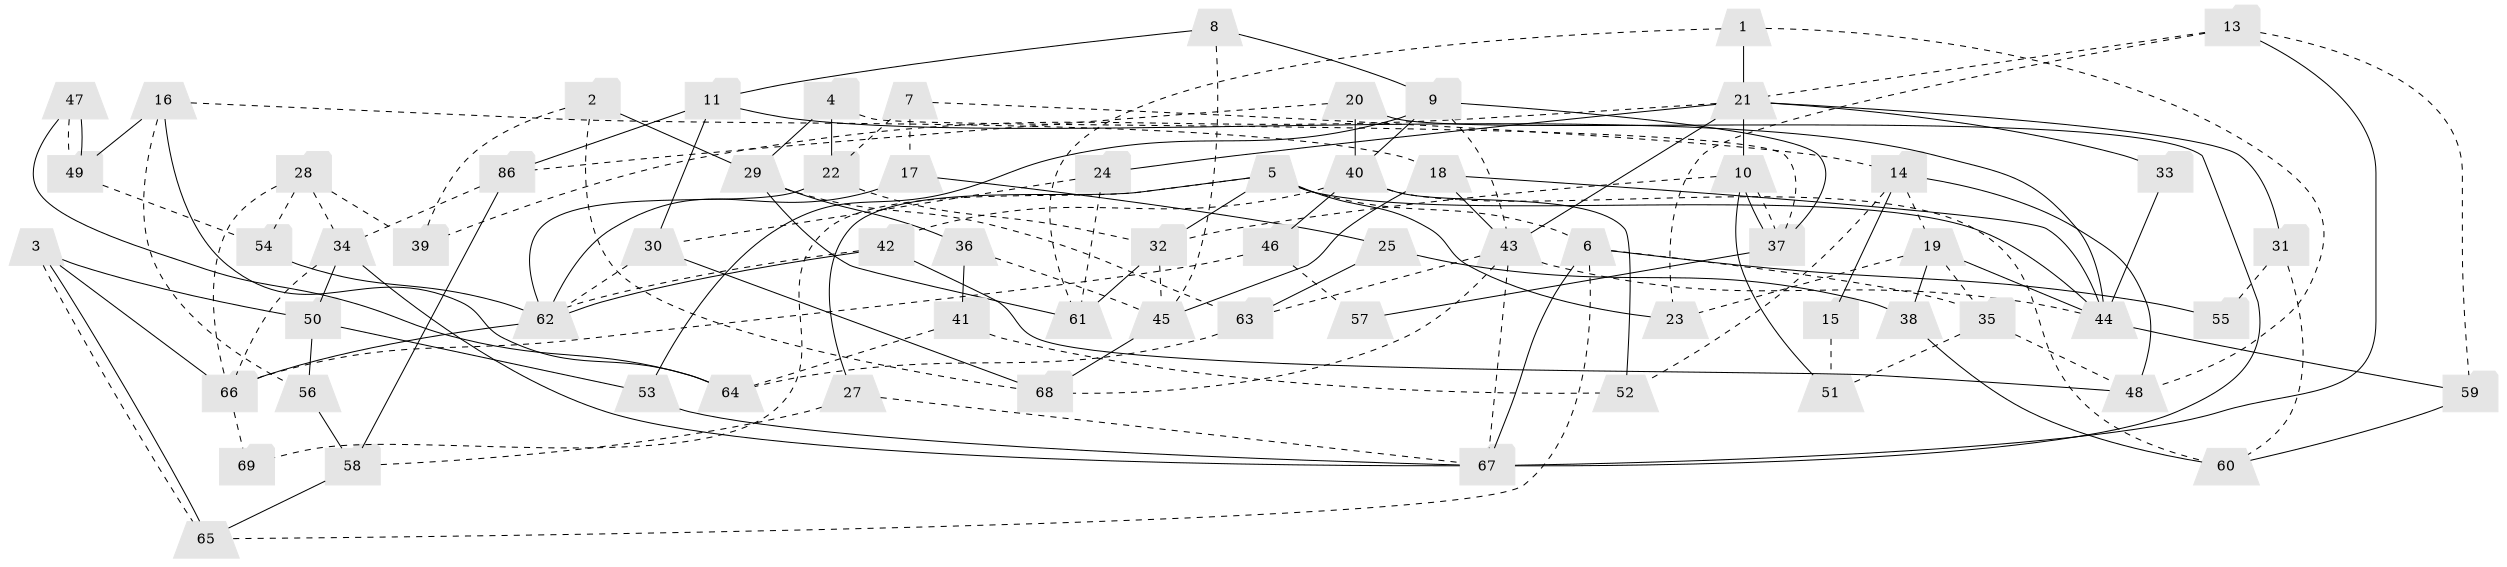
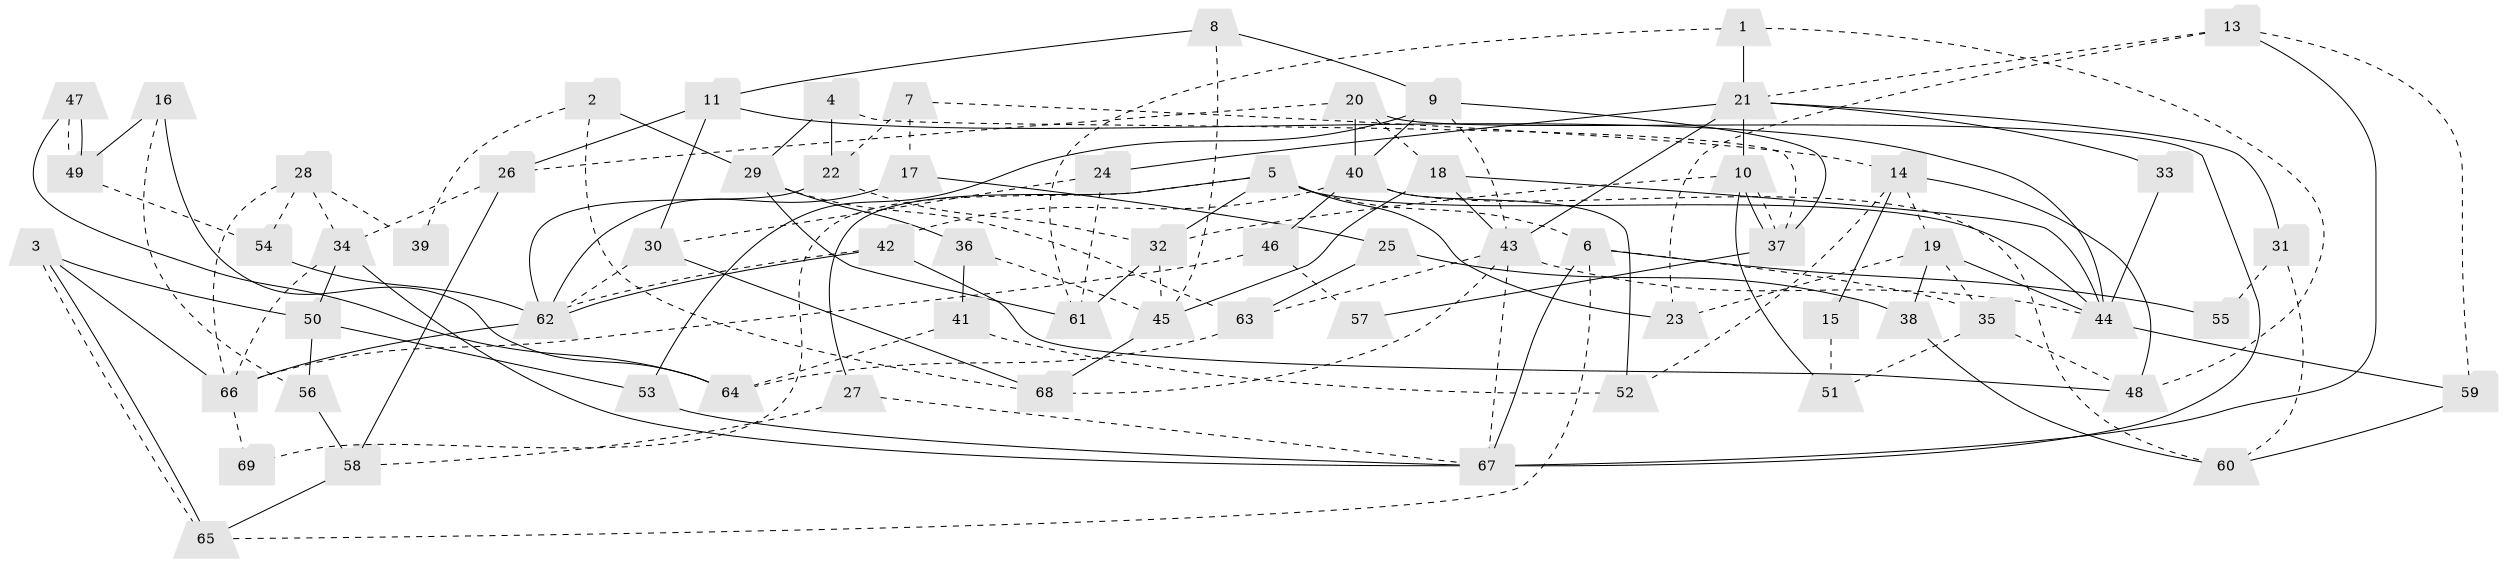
(1076, 122) -> none
(774, 123) -> (1404, 143)
(507, 174) -> (507, 174)
